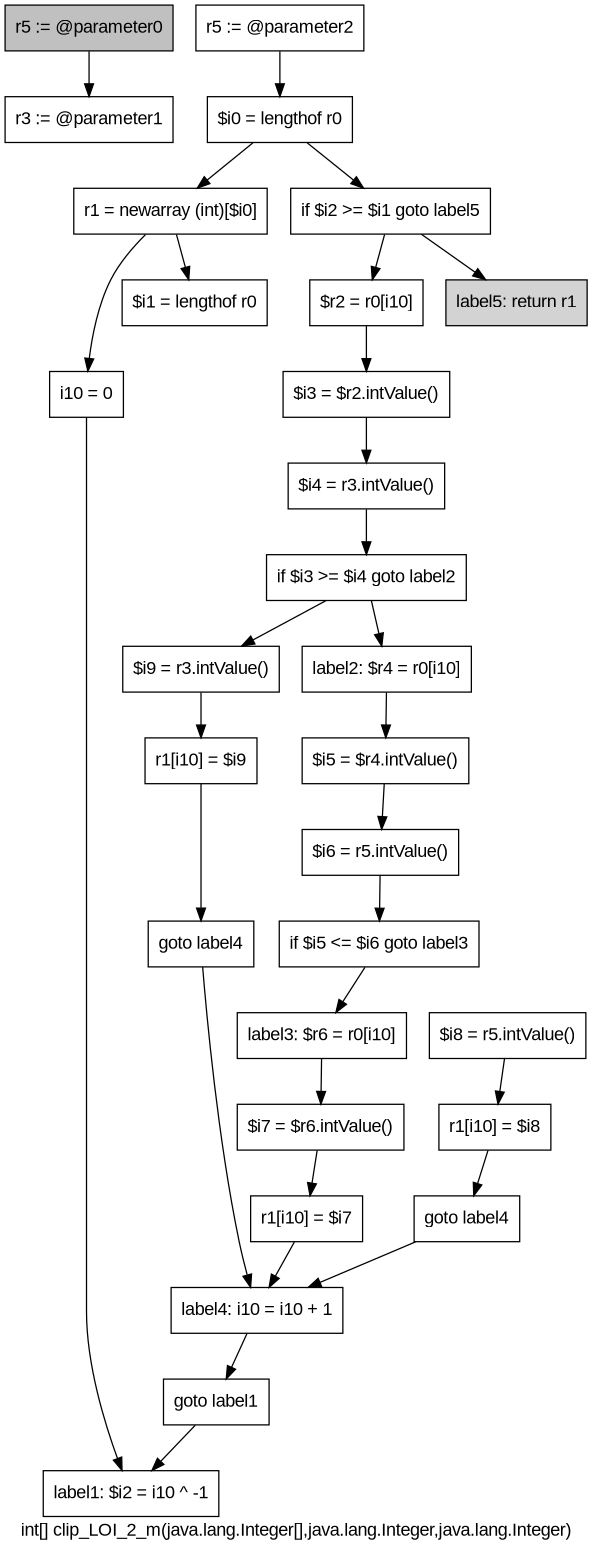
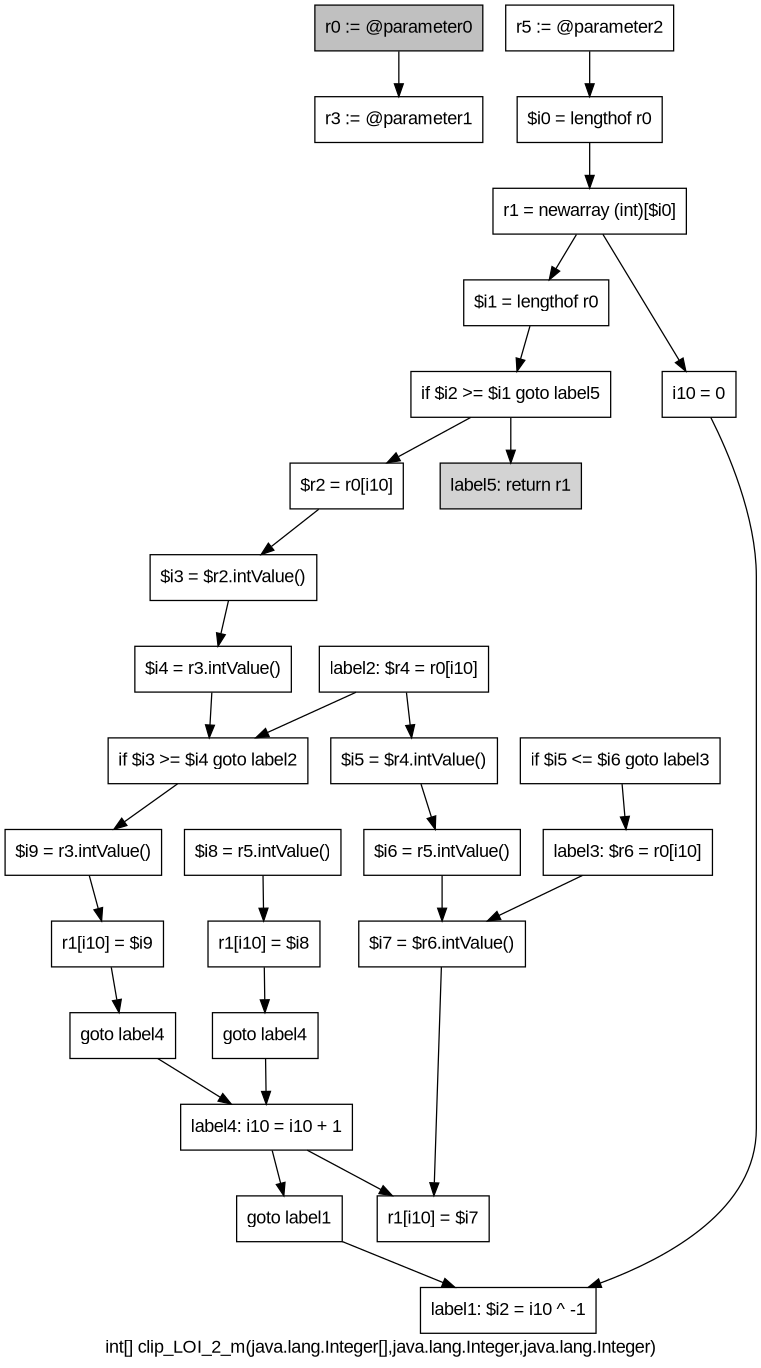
(89, 28) -> (399, 28)
(330, 161) -> (525, 343)
(375, 617) -> (312, 712)
(380, 892) -> (442, 892)
(285, 1259) -> (344, 1170)
